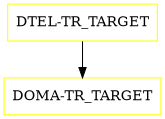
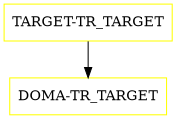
(83, 23) -> (88, 23)
